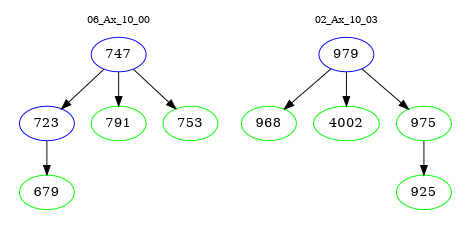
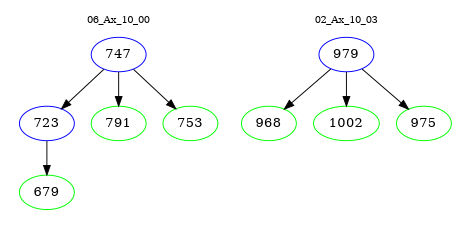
(346, 123) -> (346, 123)
(424, 192) -> none
